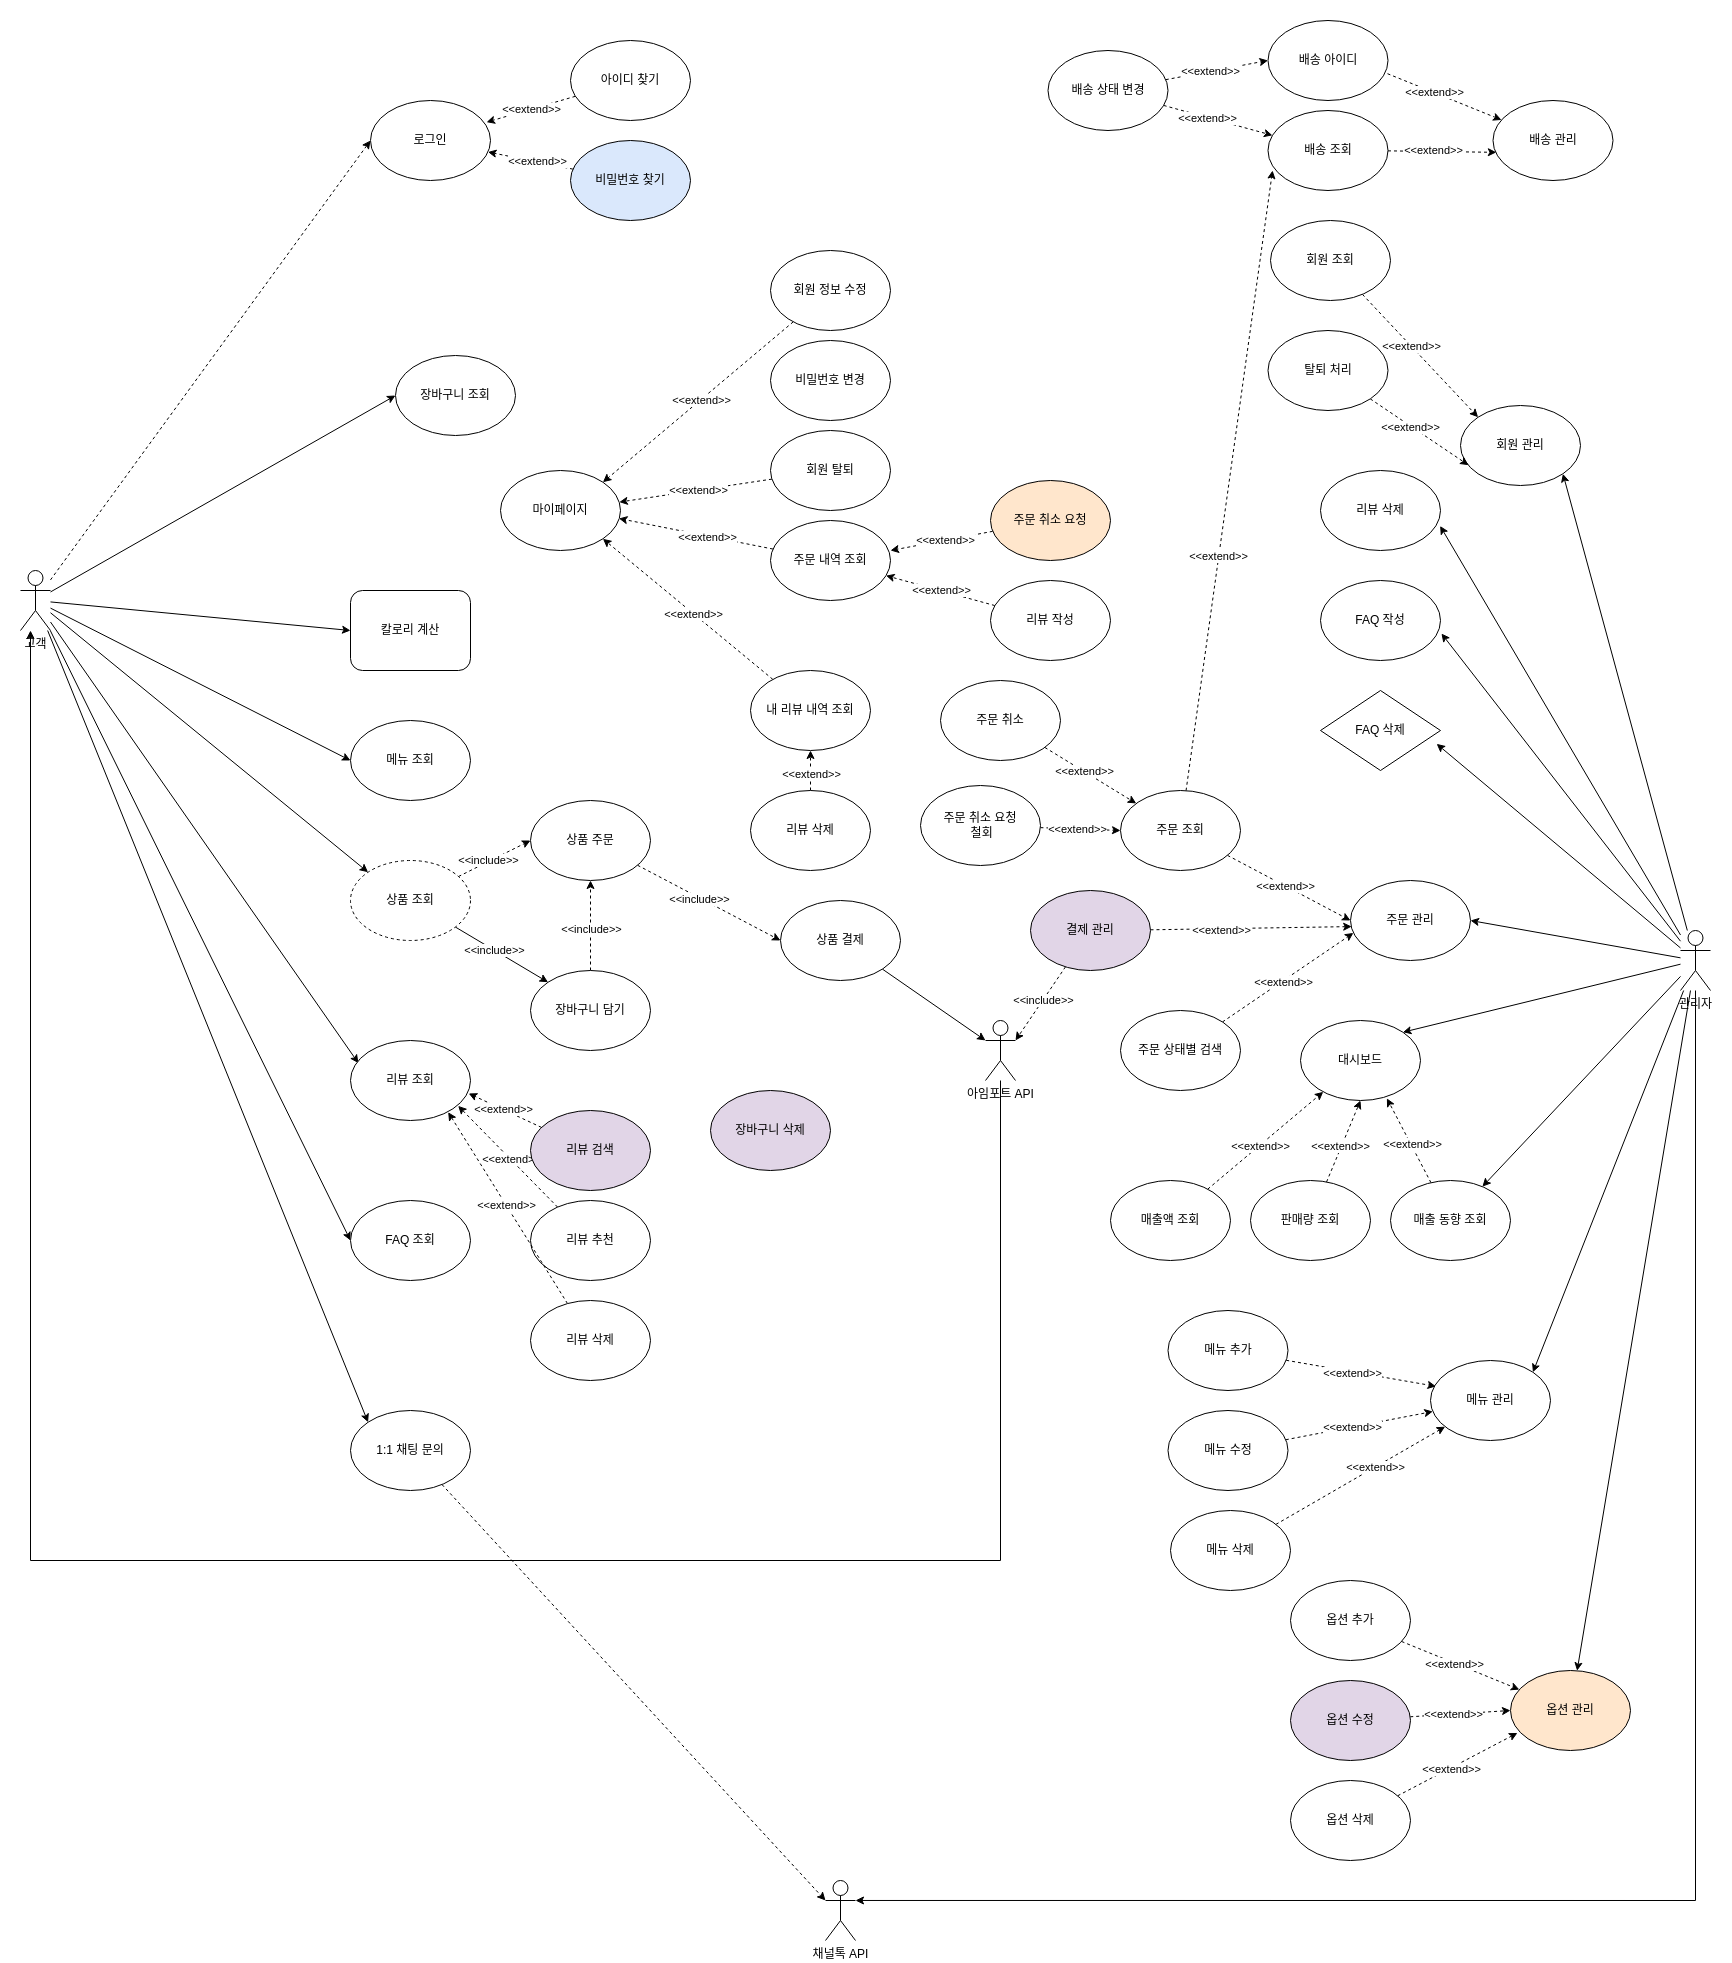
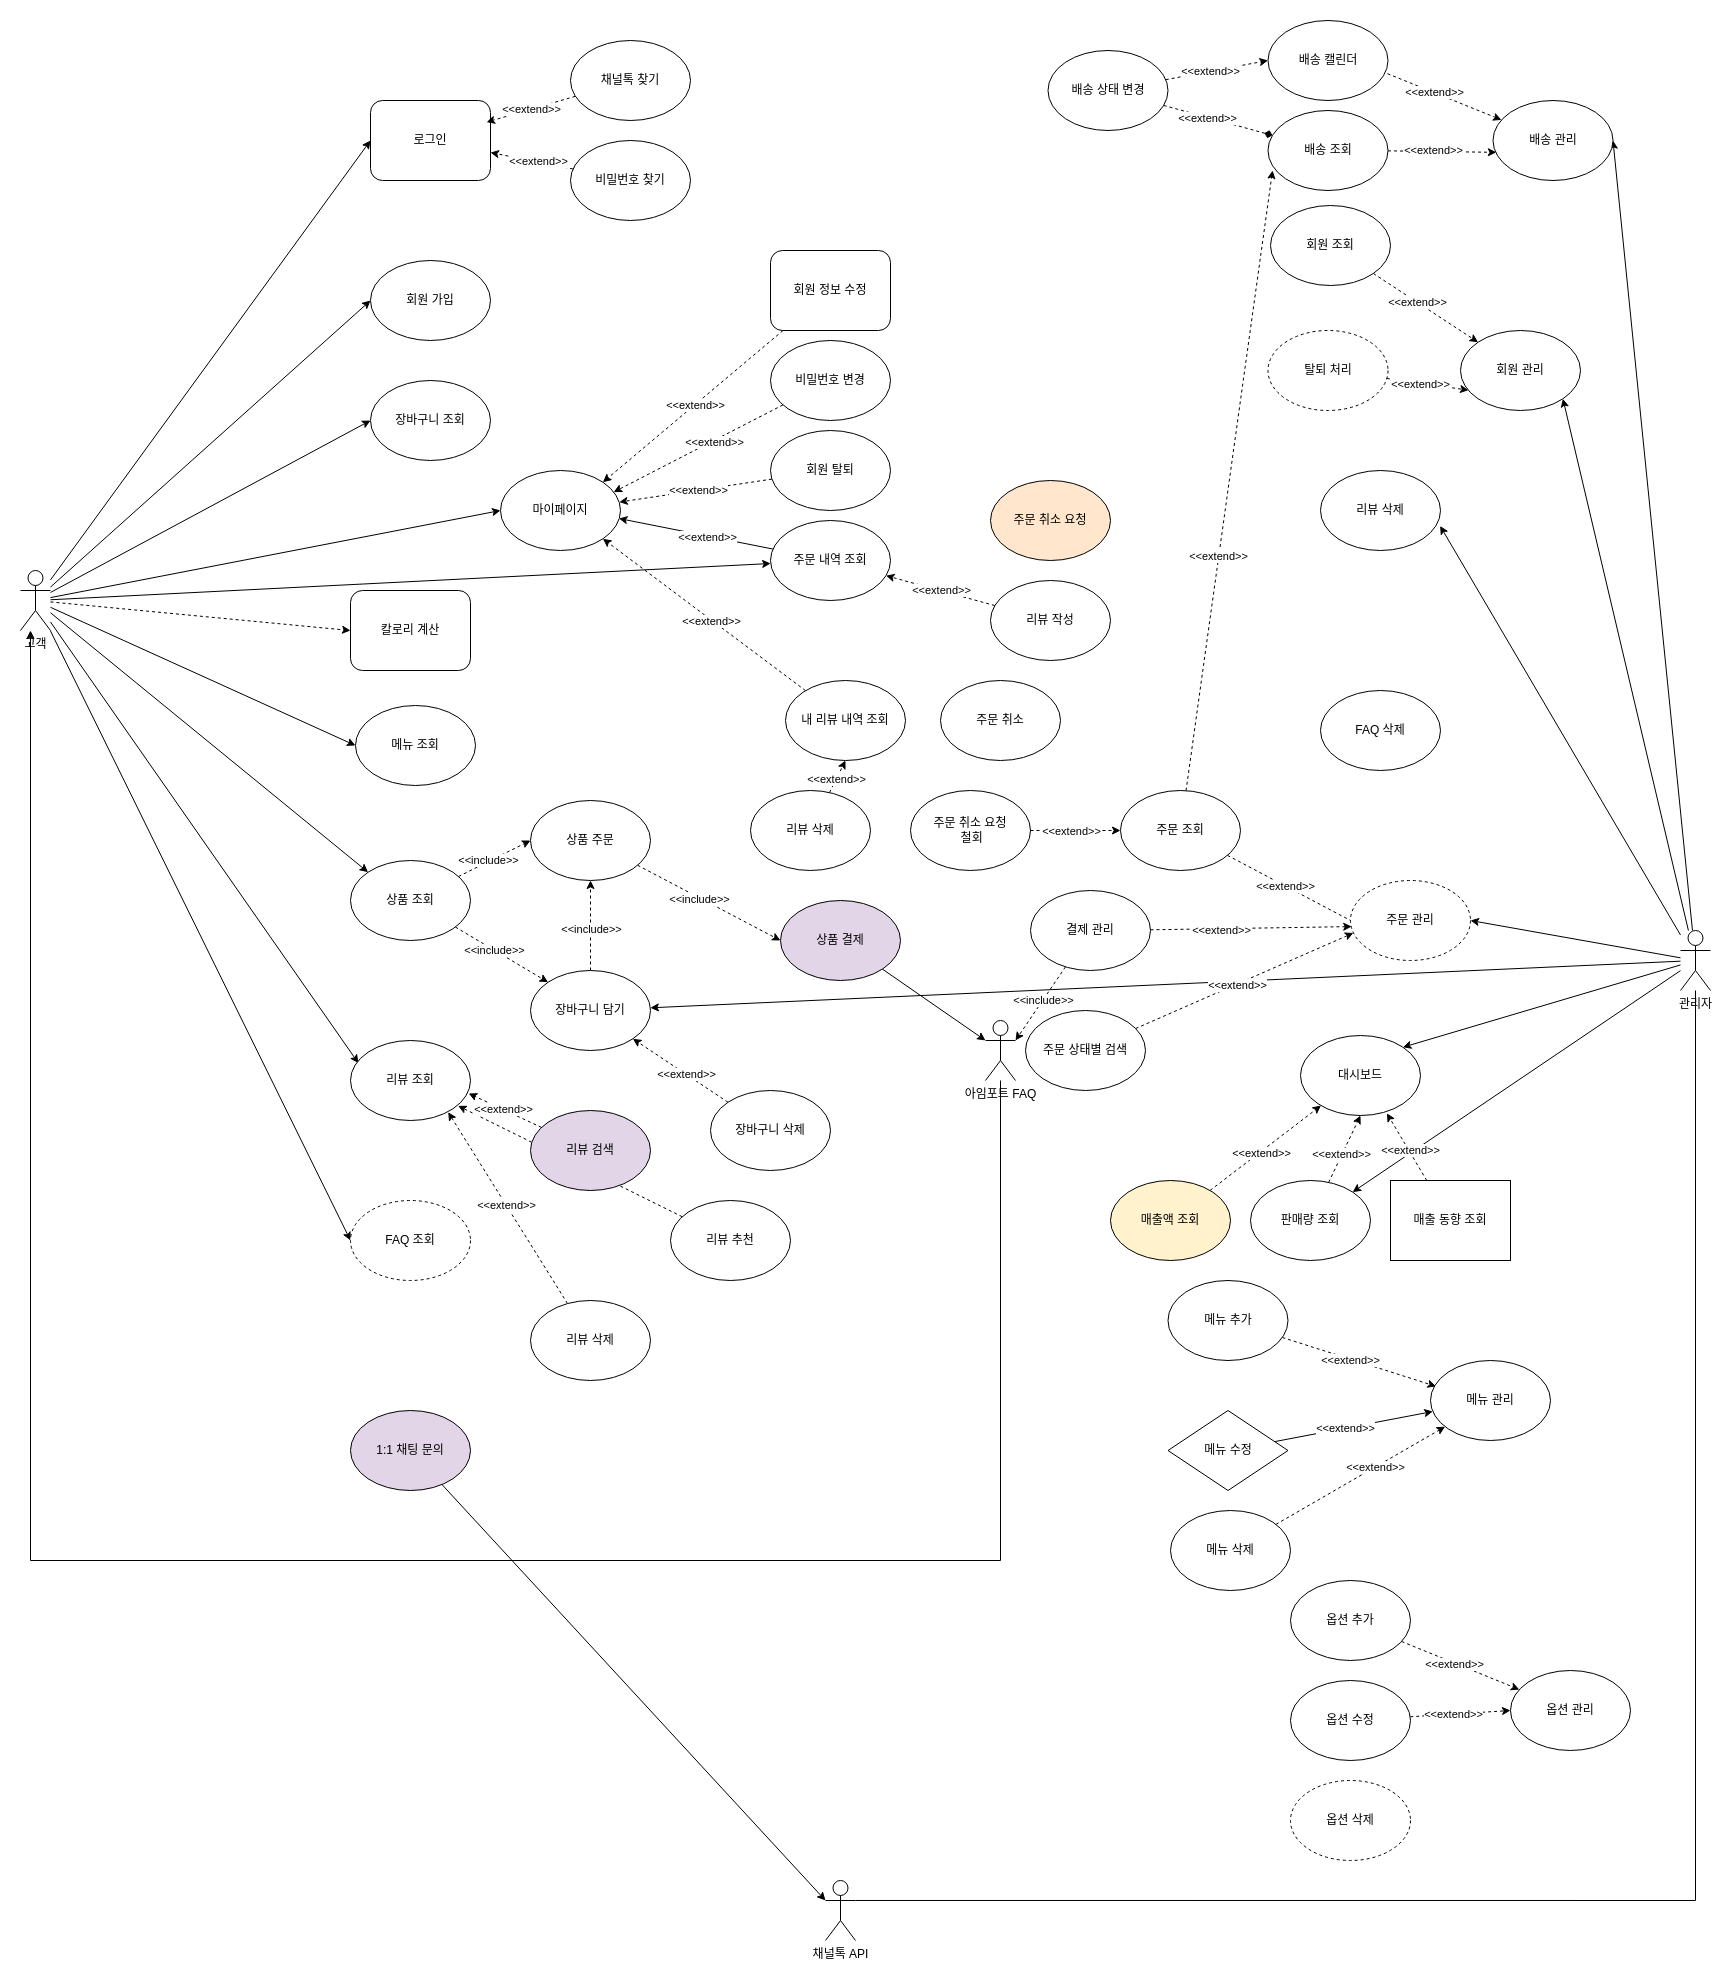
(1329, 61) -> (1329, 61)
(631, 81) -> (631, 81)
(1264, 133) -> (1263, 133)
(431, 141) -> (431, 141)
(631, 181) -> (631, 181)
(1331, 261) -> (1331, 246)
(831, 291) -> (831, 291)
none -> (431, 301)
(209, 362) -> (209, 362)
(1328, 371) -> (1328, 371)
(456, 396) -> (431, 421)
none -> (208, 446)
(1521, 446) -> (1521, 371)
none -> (701, 447)
(654, 525) -> (654, 525)
(945, 540) -> none
none -> (273, 555)
(198, 616) -> (198, 616)
(1381, 621) -> none
(811, 711) -> (846, 721)
(1381, 731) -> (1381, 731)
(411, 761) -> (416, 746)
(1088, 774) -> none
(1563, 790) -> none
(981, 826) -> (971, 831)
(1561, 848) -> (1169, 984)
(411, 901) -> (411, 901)
(1343, 917) -> (1346, 918)
(1411, 921) -> (1411, 921)
(1091, 931) -> (1091, 931)
(841, 941) -> (841, 941)
(523, 967) -> (523, 967)
(207, 1024) -> (344, 585)
(1181, 1051) -> (1086, 1051)
(1361, 1061) -> (1361, 1076)
none -> (684, 1073)
(1584, 1079) -> (1653, 539)
(1001, 1095) -> (1001, 1095)
(771, 1131) -> (771, 1131)
(1609, 1178) -> (1520, 1079)
(1171, 1221) -> (1171, 1221)
(1451, 1221) -> (1451, 1221)
(411, 1241) -> (411, 1241)
(591, 1241) -> (731, 1241)
(1634, 1327) -> none
(1228, 1351) -> (1228, 1321)
(1356, 1426) -> (1351, 1427)
(411, 1451) -> (411, 1451)
(1228, 1451) -> (1228, 1451)
(631, 1690) -> (631, 1690)
(1571, 1711) -> (1571, 1711)
(1351, 1721) -> (1351, 1721)
(1455, 1766) -> none
(1351, 1821) -> (1351, 1821)
(863, 1900) -> (861, 1900)
